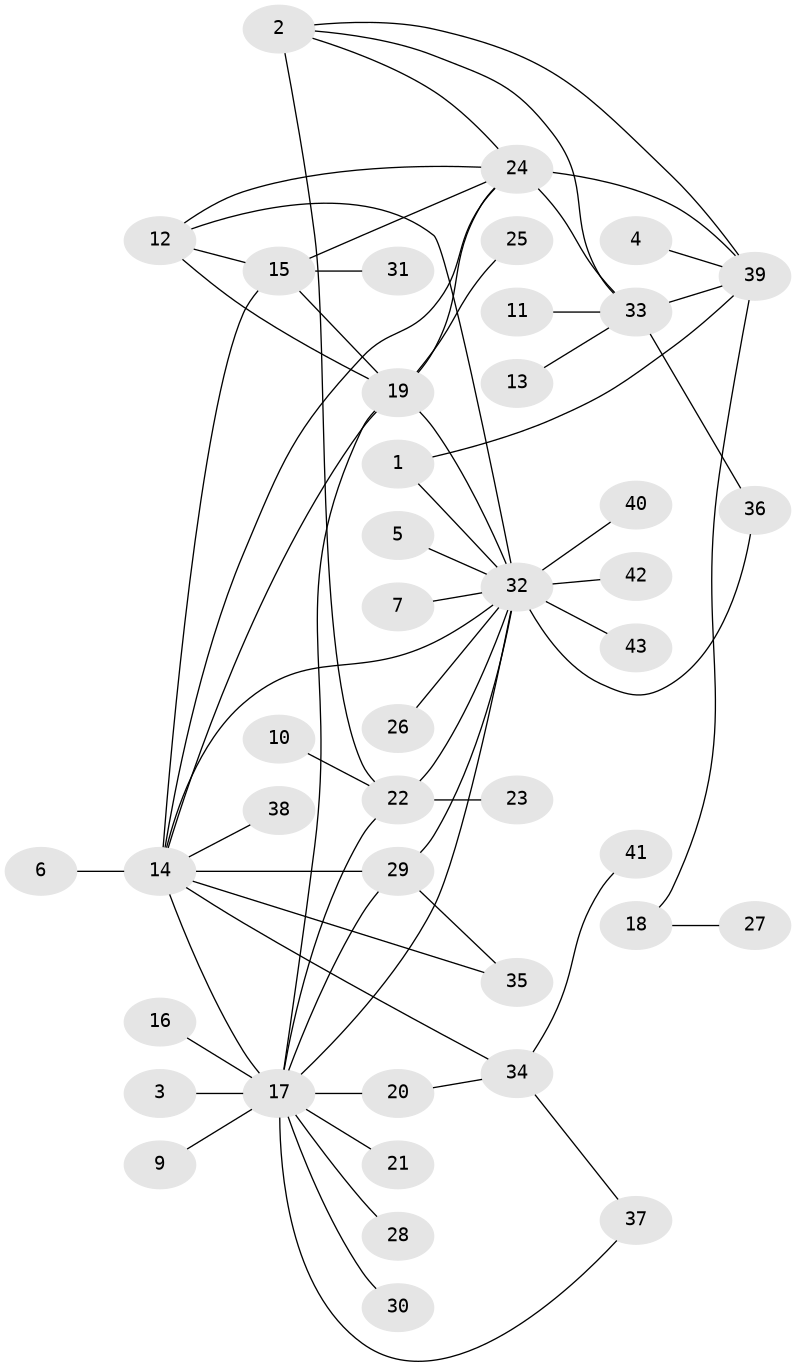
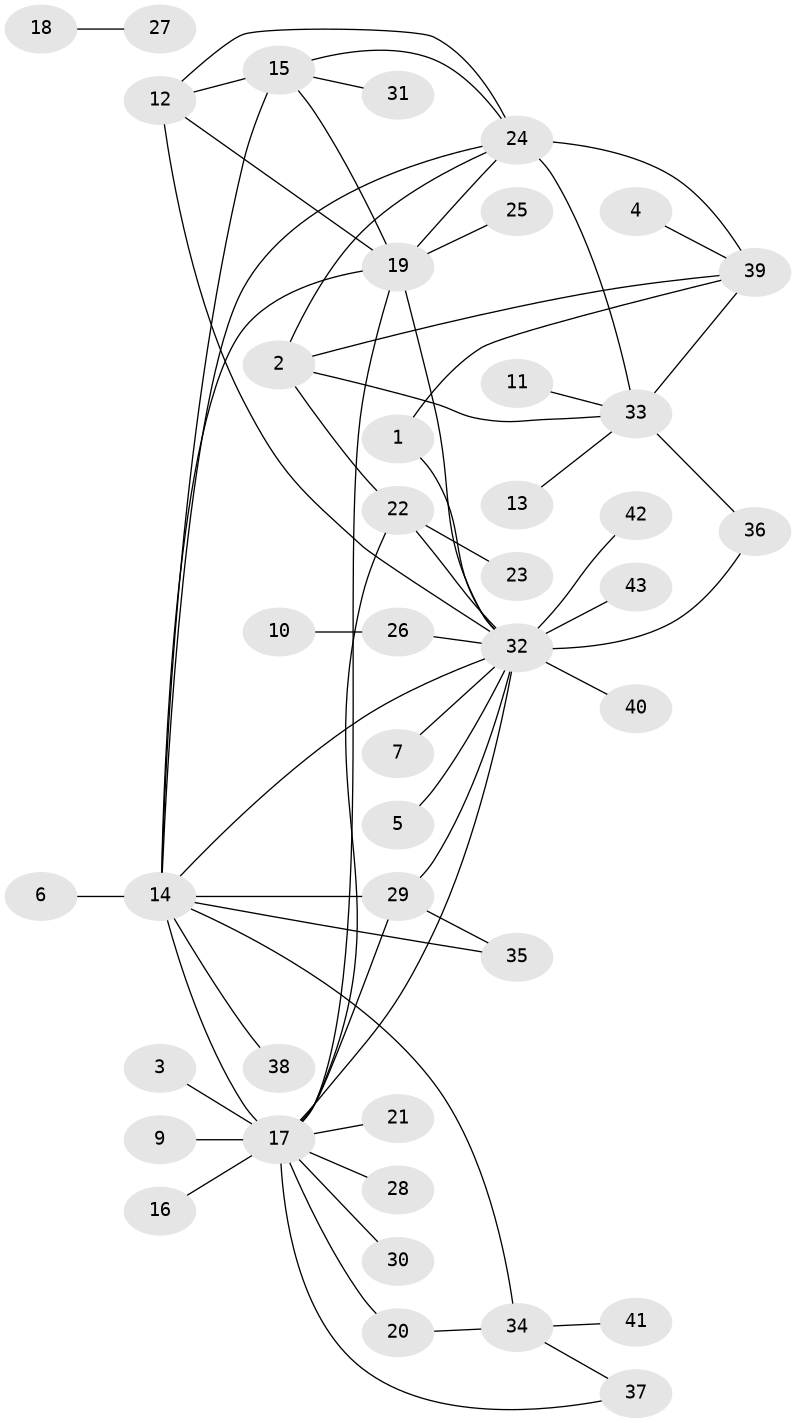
(712, 608) -> none
(339, 770) -> (339, 632)
